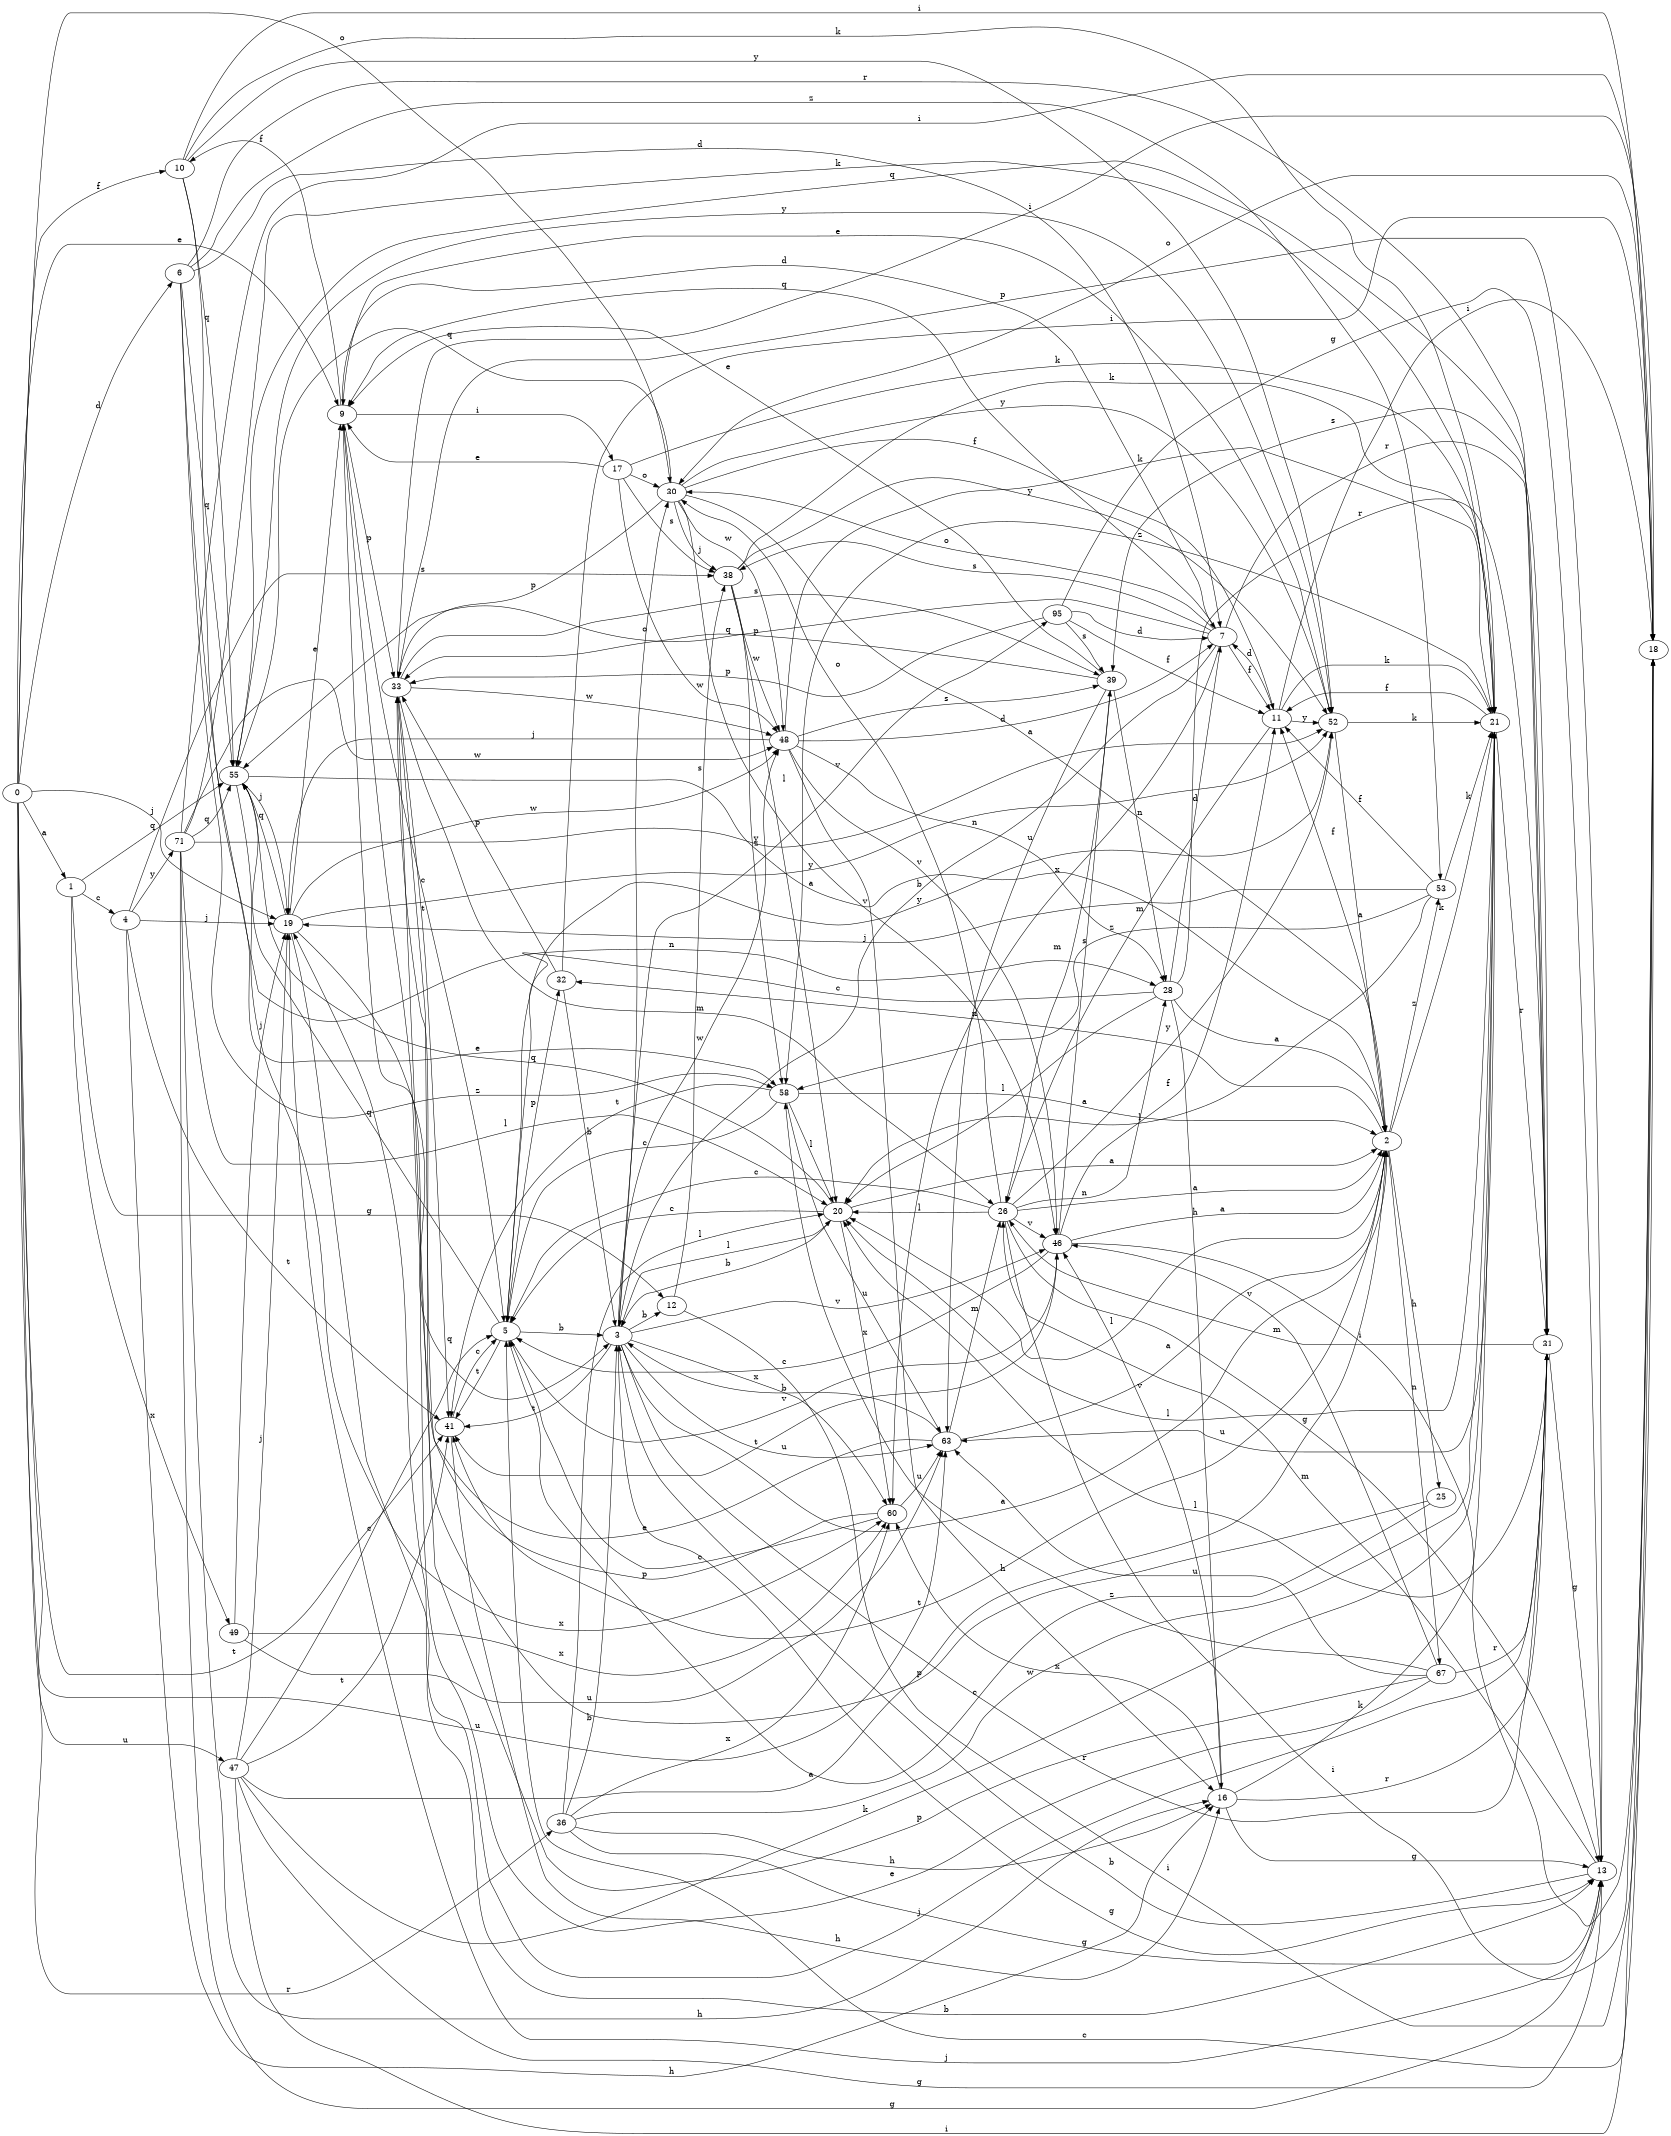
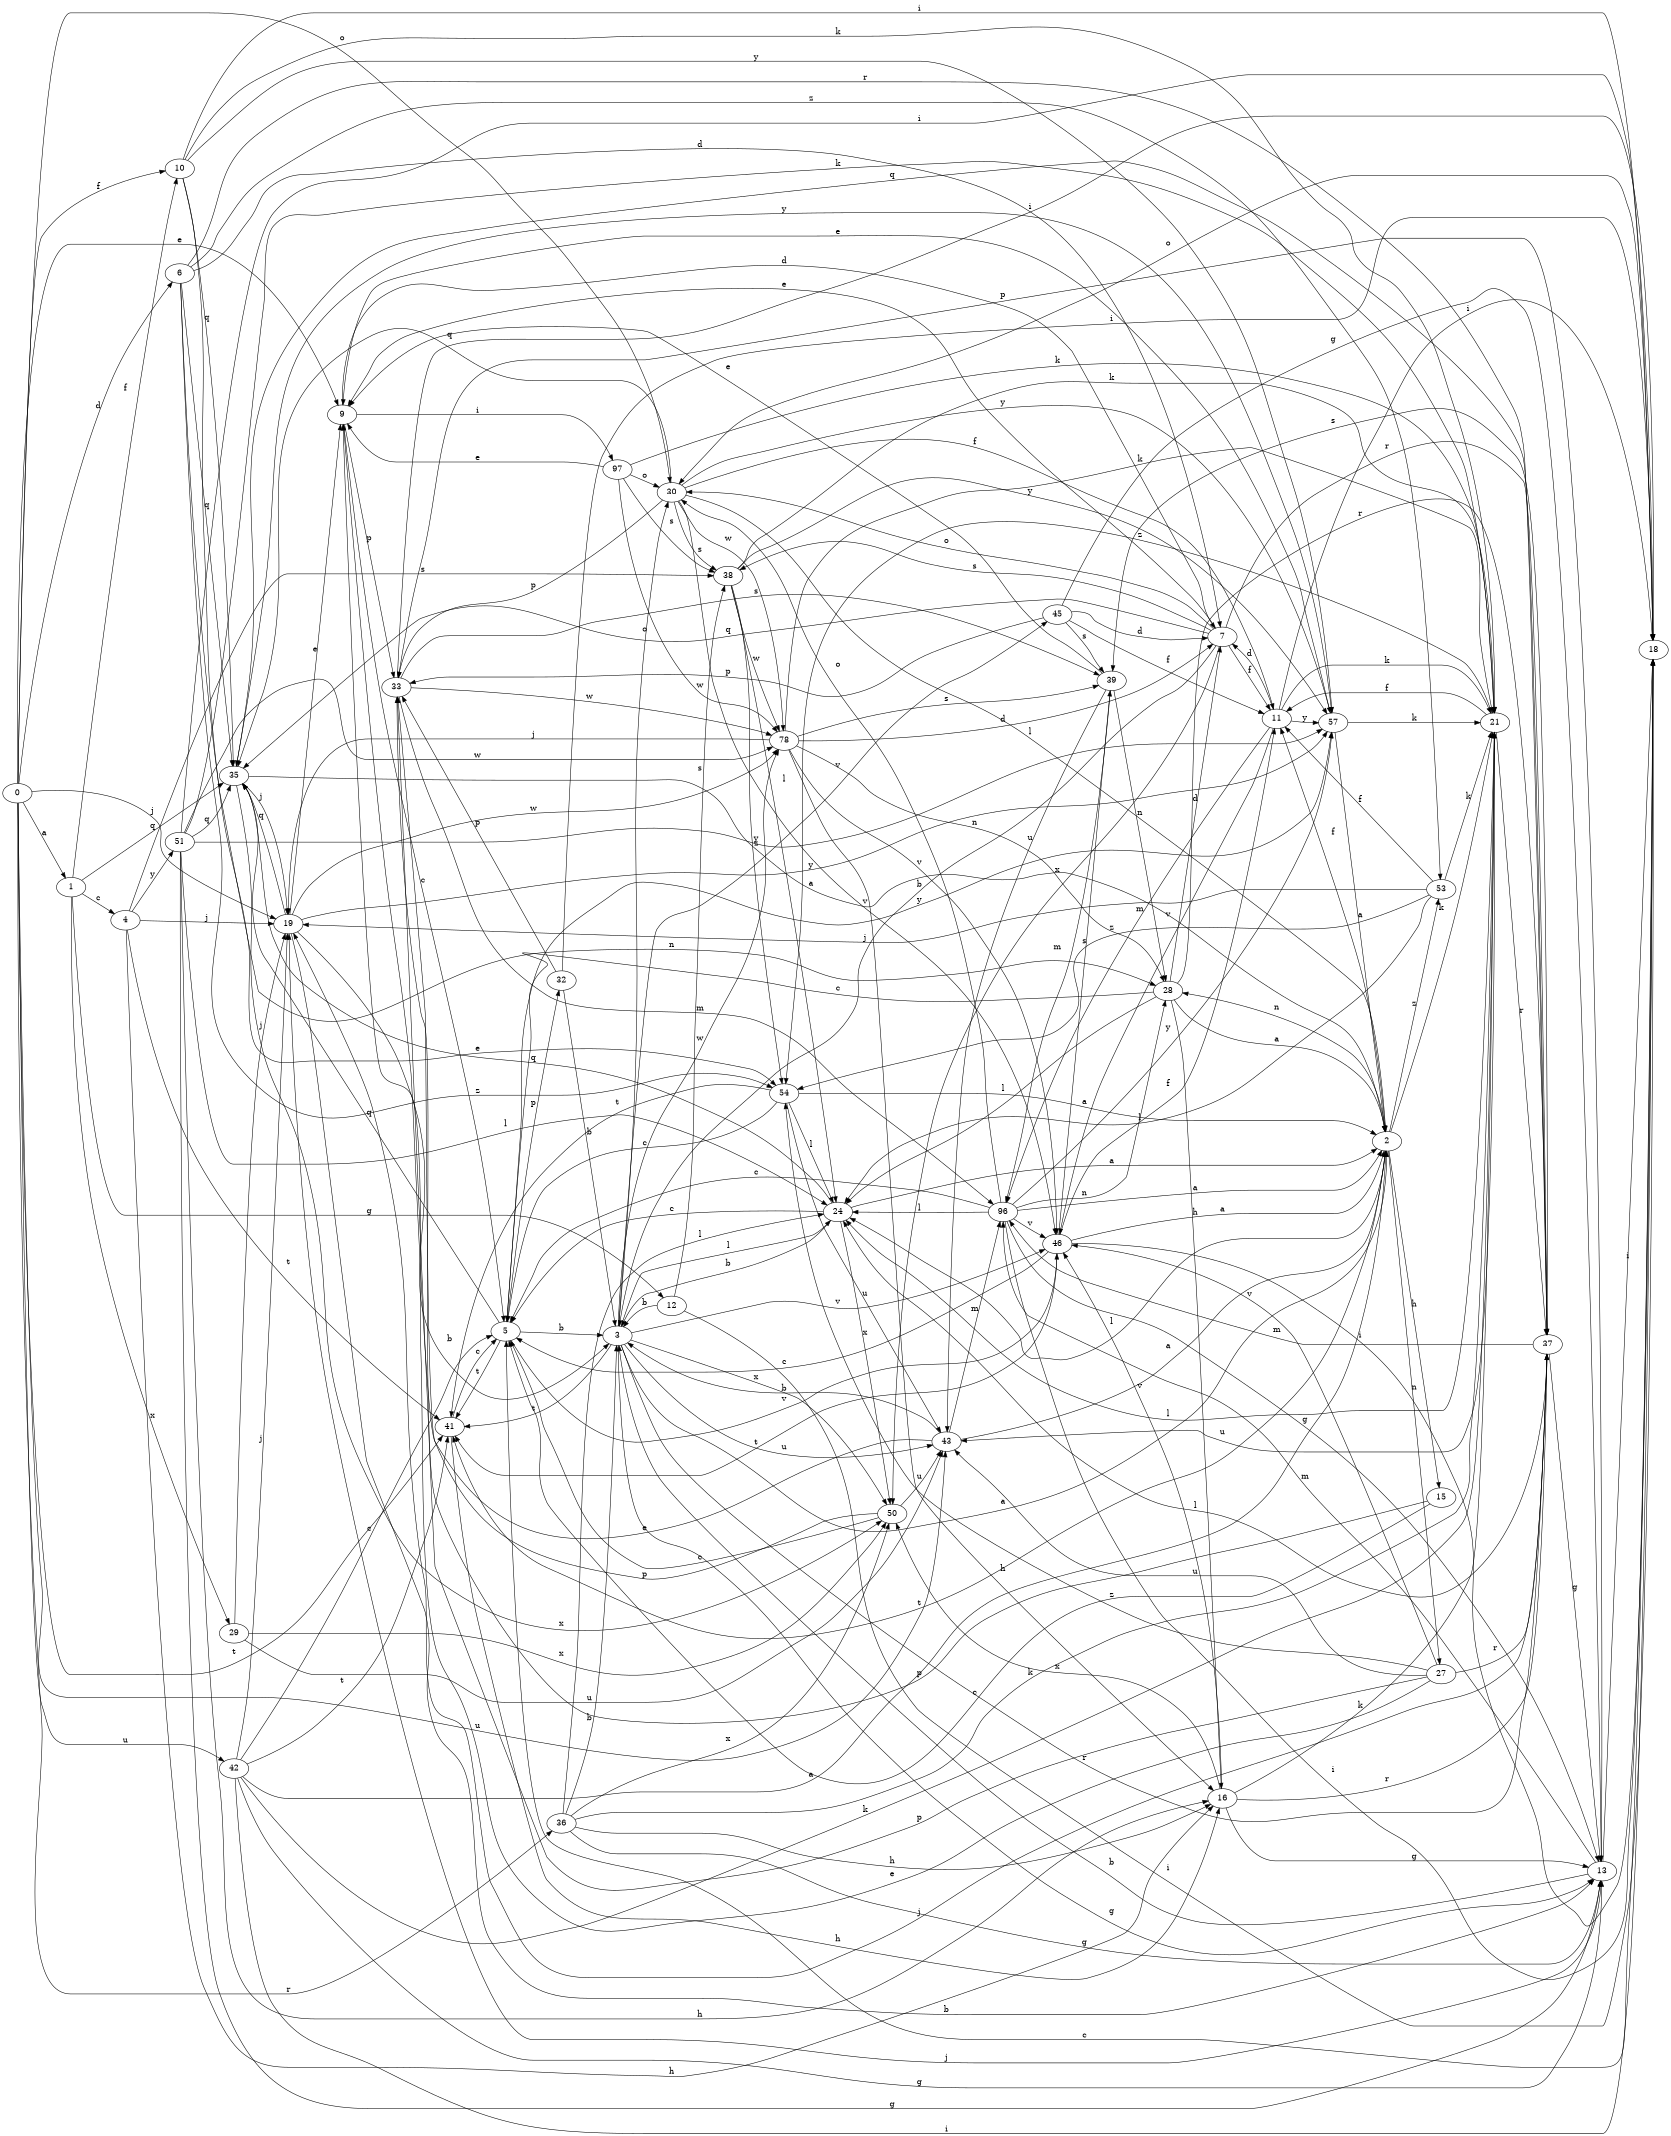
(310, 232) -> (118, 530)
(784, 285) -> (784, 285)
(617, 470) -> (617, 470)
(700, 550) -> (700, 550)
(1057, 615) -> (1057, 615)
(768, 637) -> none
(1333, 723) -> (1333, 723)
(1030, 732) -> (1030, 732)
(784, 741) -> (784, 741)
(234, 776) -> (234, 776)
(180, 842) -> (180, 842)
none -> (1154, 974)
(999, 1022) -> (1319, 1034)
(431, 1054) -> none
(784, 1094) -> (784, 1094)
(838, 1212) -> (838, 1212)
(1003, 1212) -> (1003, 1212)
none -> (1628, 1263)
(642, 1322) -> (640, 1310)
(450, 1339) -> (450, 1339)
(1548, 1344) -> (1548, 1344)
(947, 1442) -> (947, 1442)
(1441, 1498) -> (1441, 1498)
(892, 1514) -> (892, 1514)
(234, 1633) -> (234, 1633)
(1030, 1673) -> (1030, 1673)
(1441, 1674) -> (1441, 1674)
(234, 1769) -> (234, 1769)
